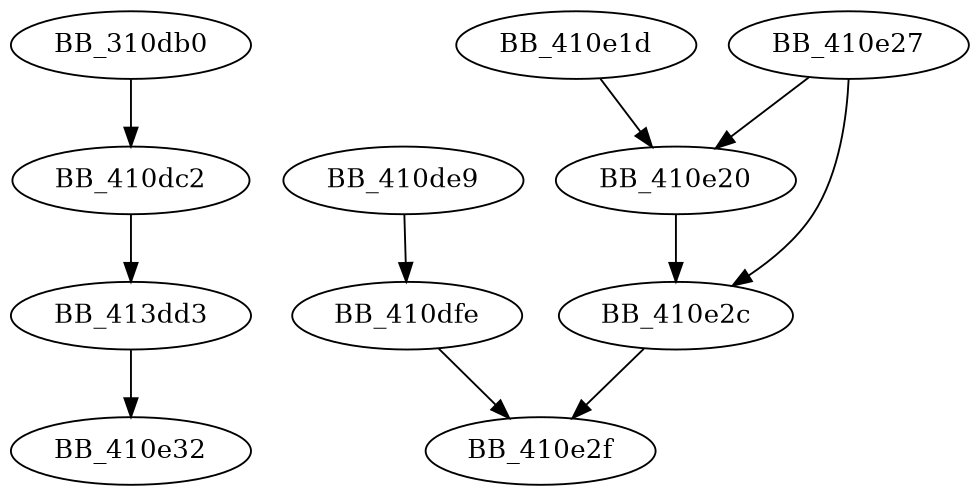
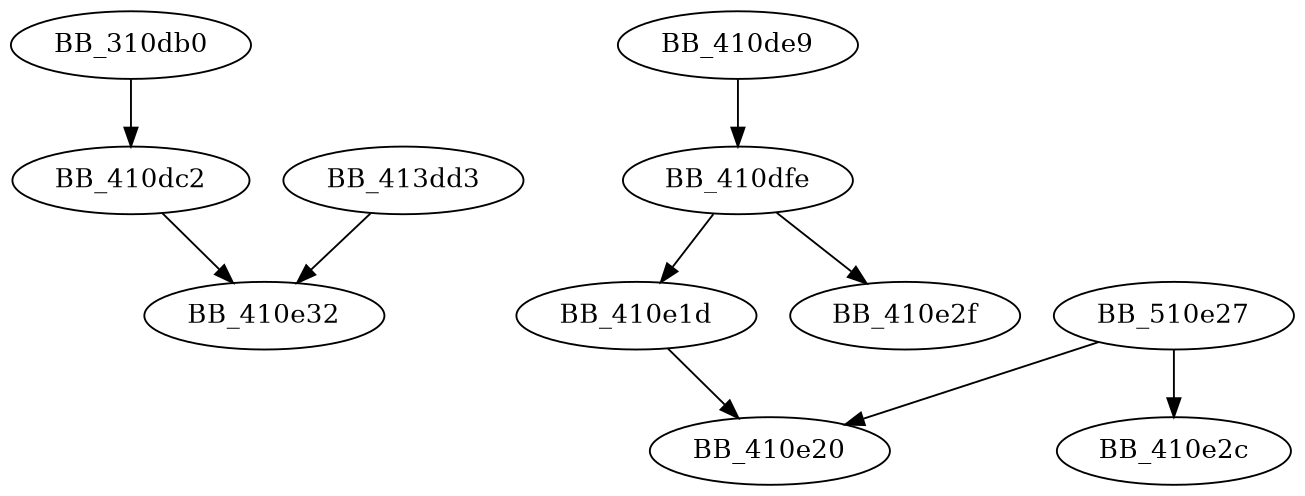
(849, 45) -> (1174, 316)
(131, 239) -> (191, 241)
(676, 239) -> none
none -> (693, 241)
(615, 377) -> none
